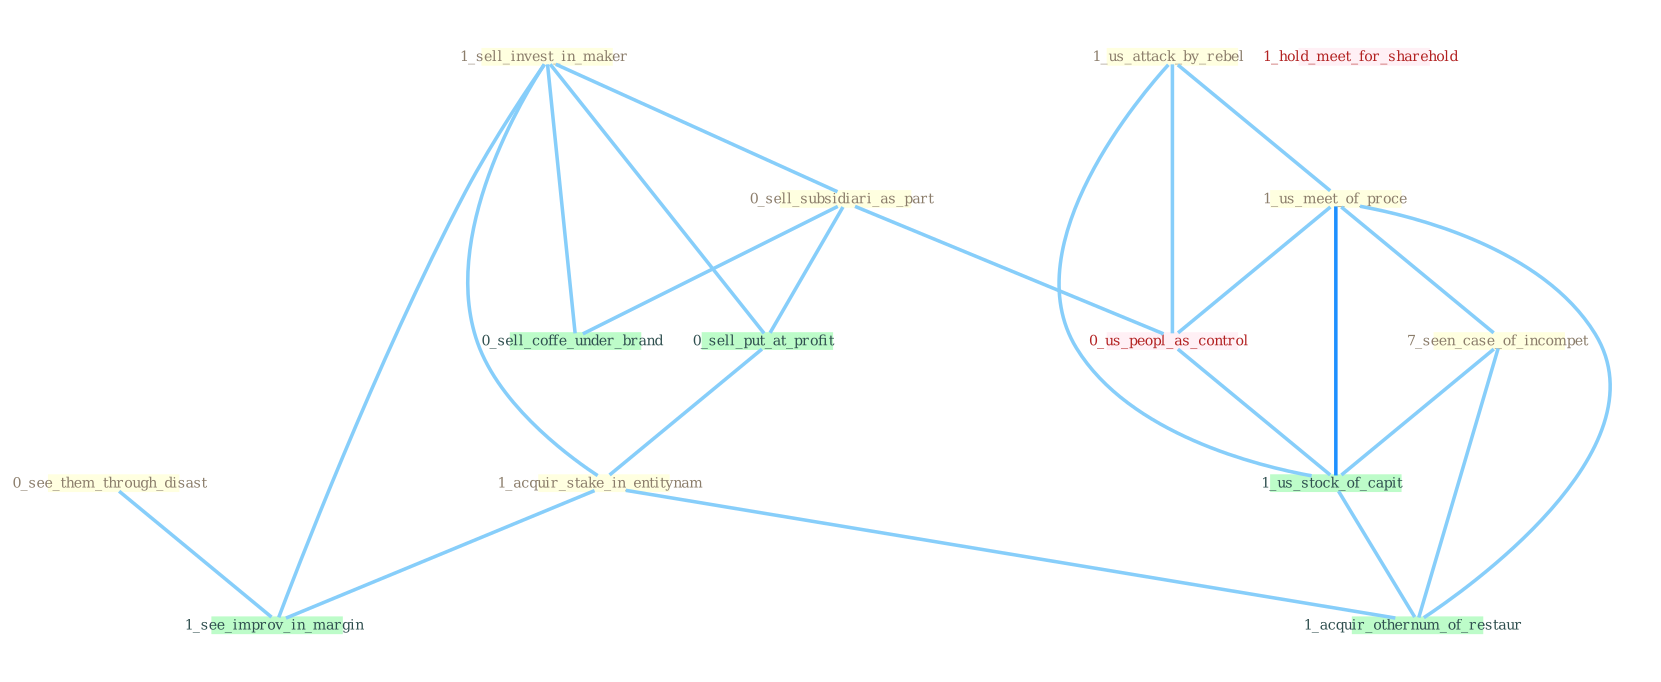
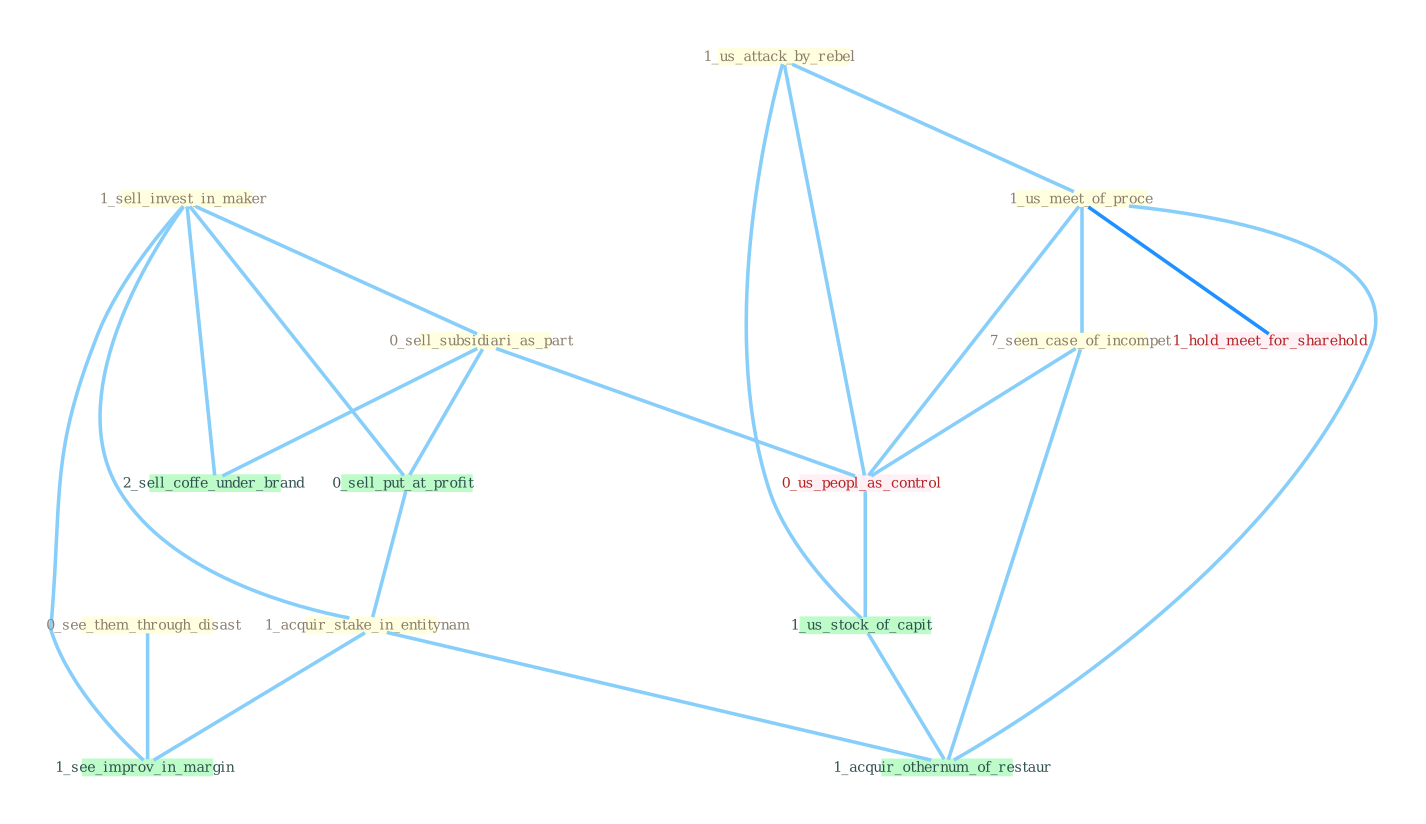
(576, 341) -> (215, 483)
(1336, 341) -> (1179, 270)
(1418, 412) -> (973, 412)
